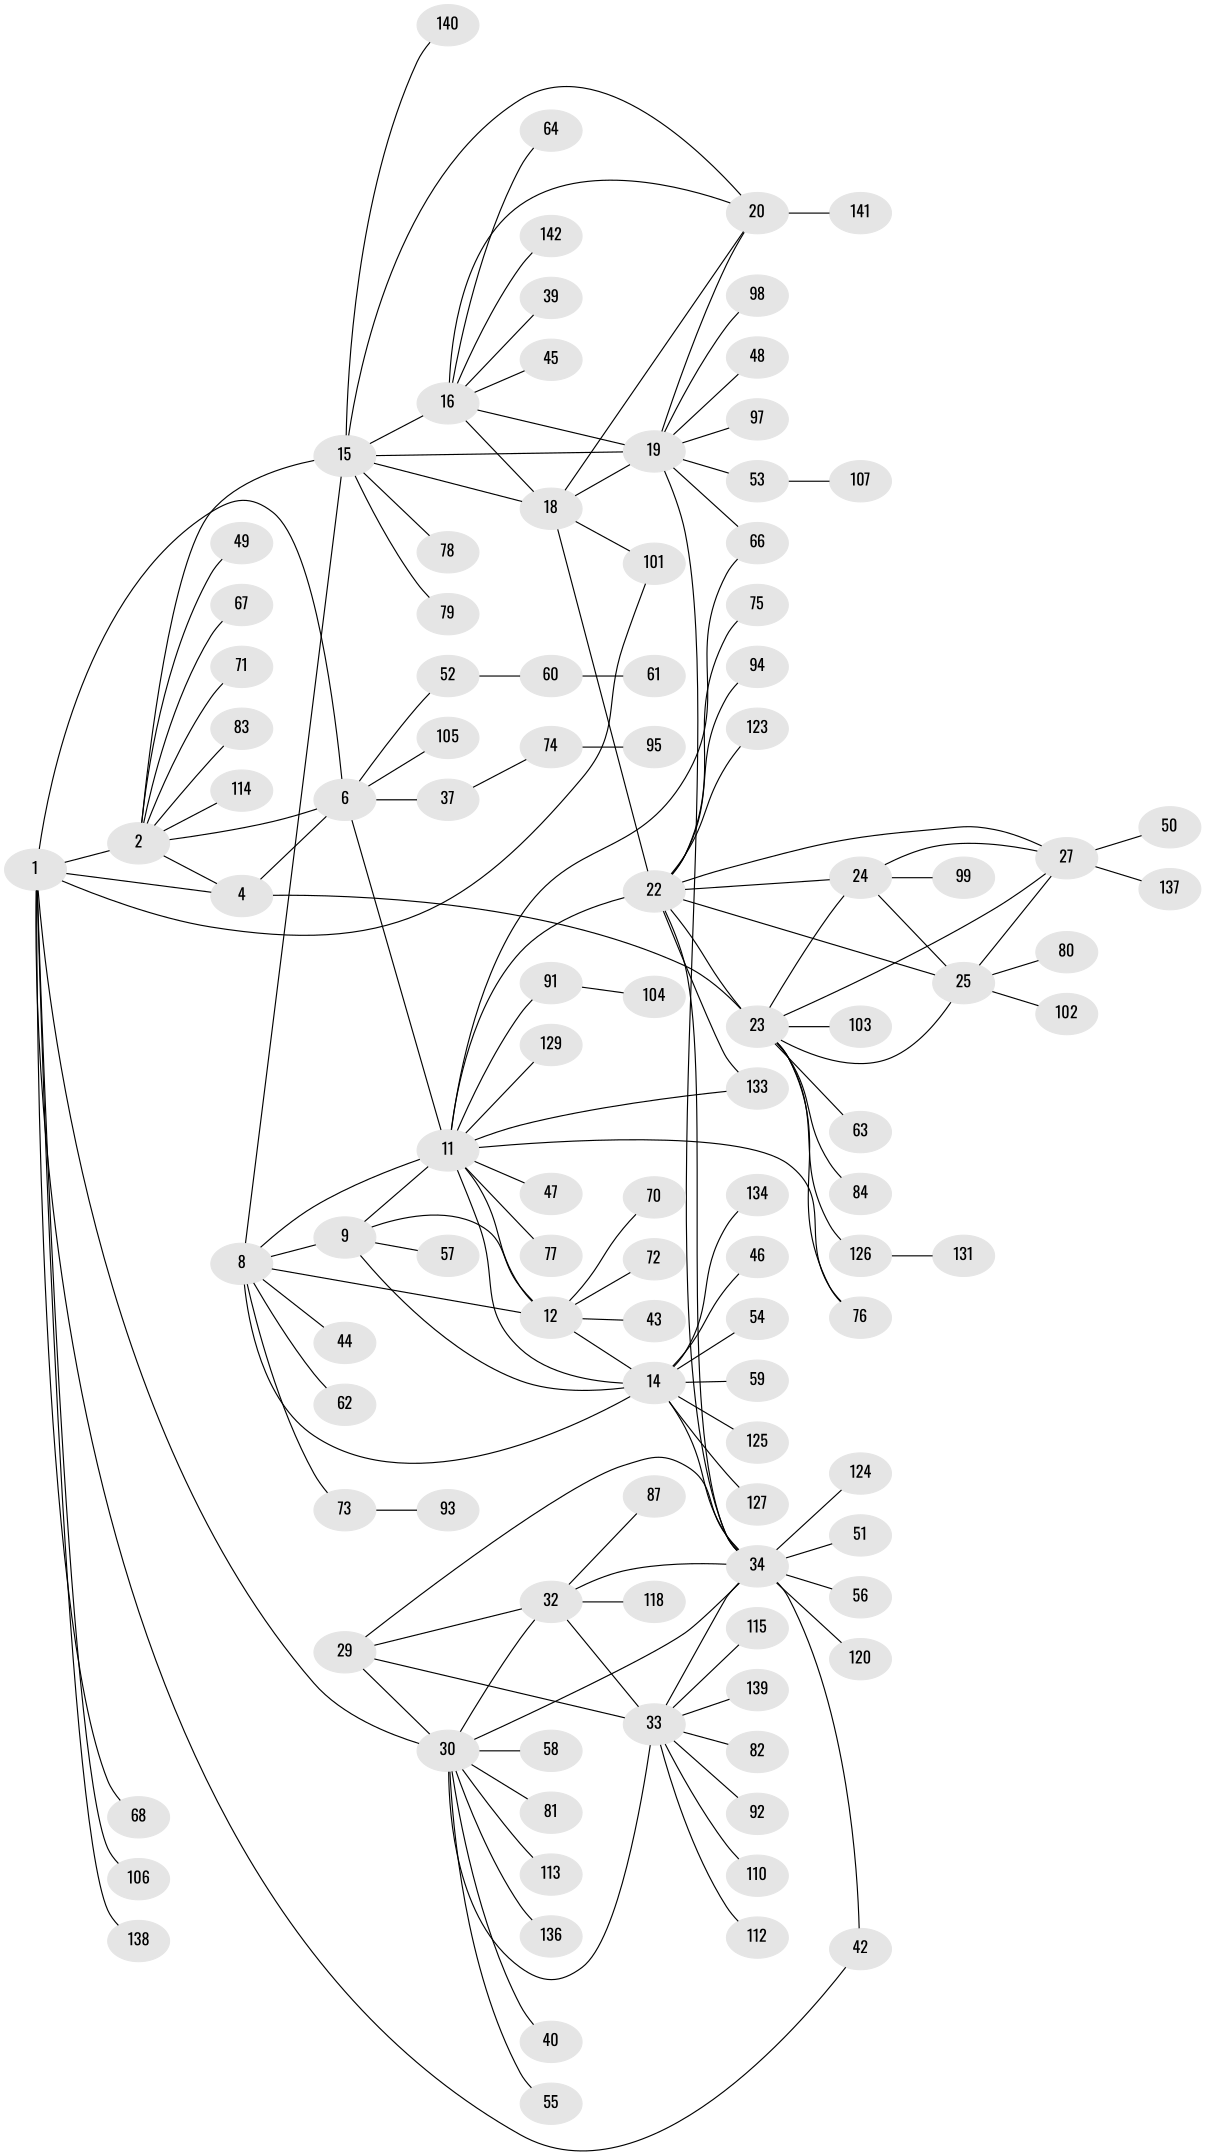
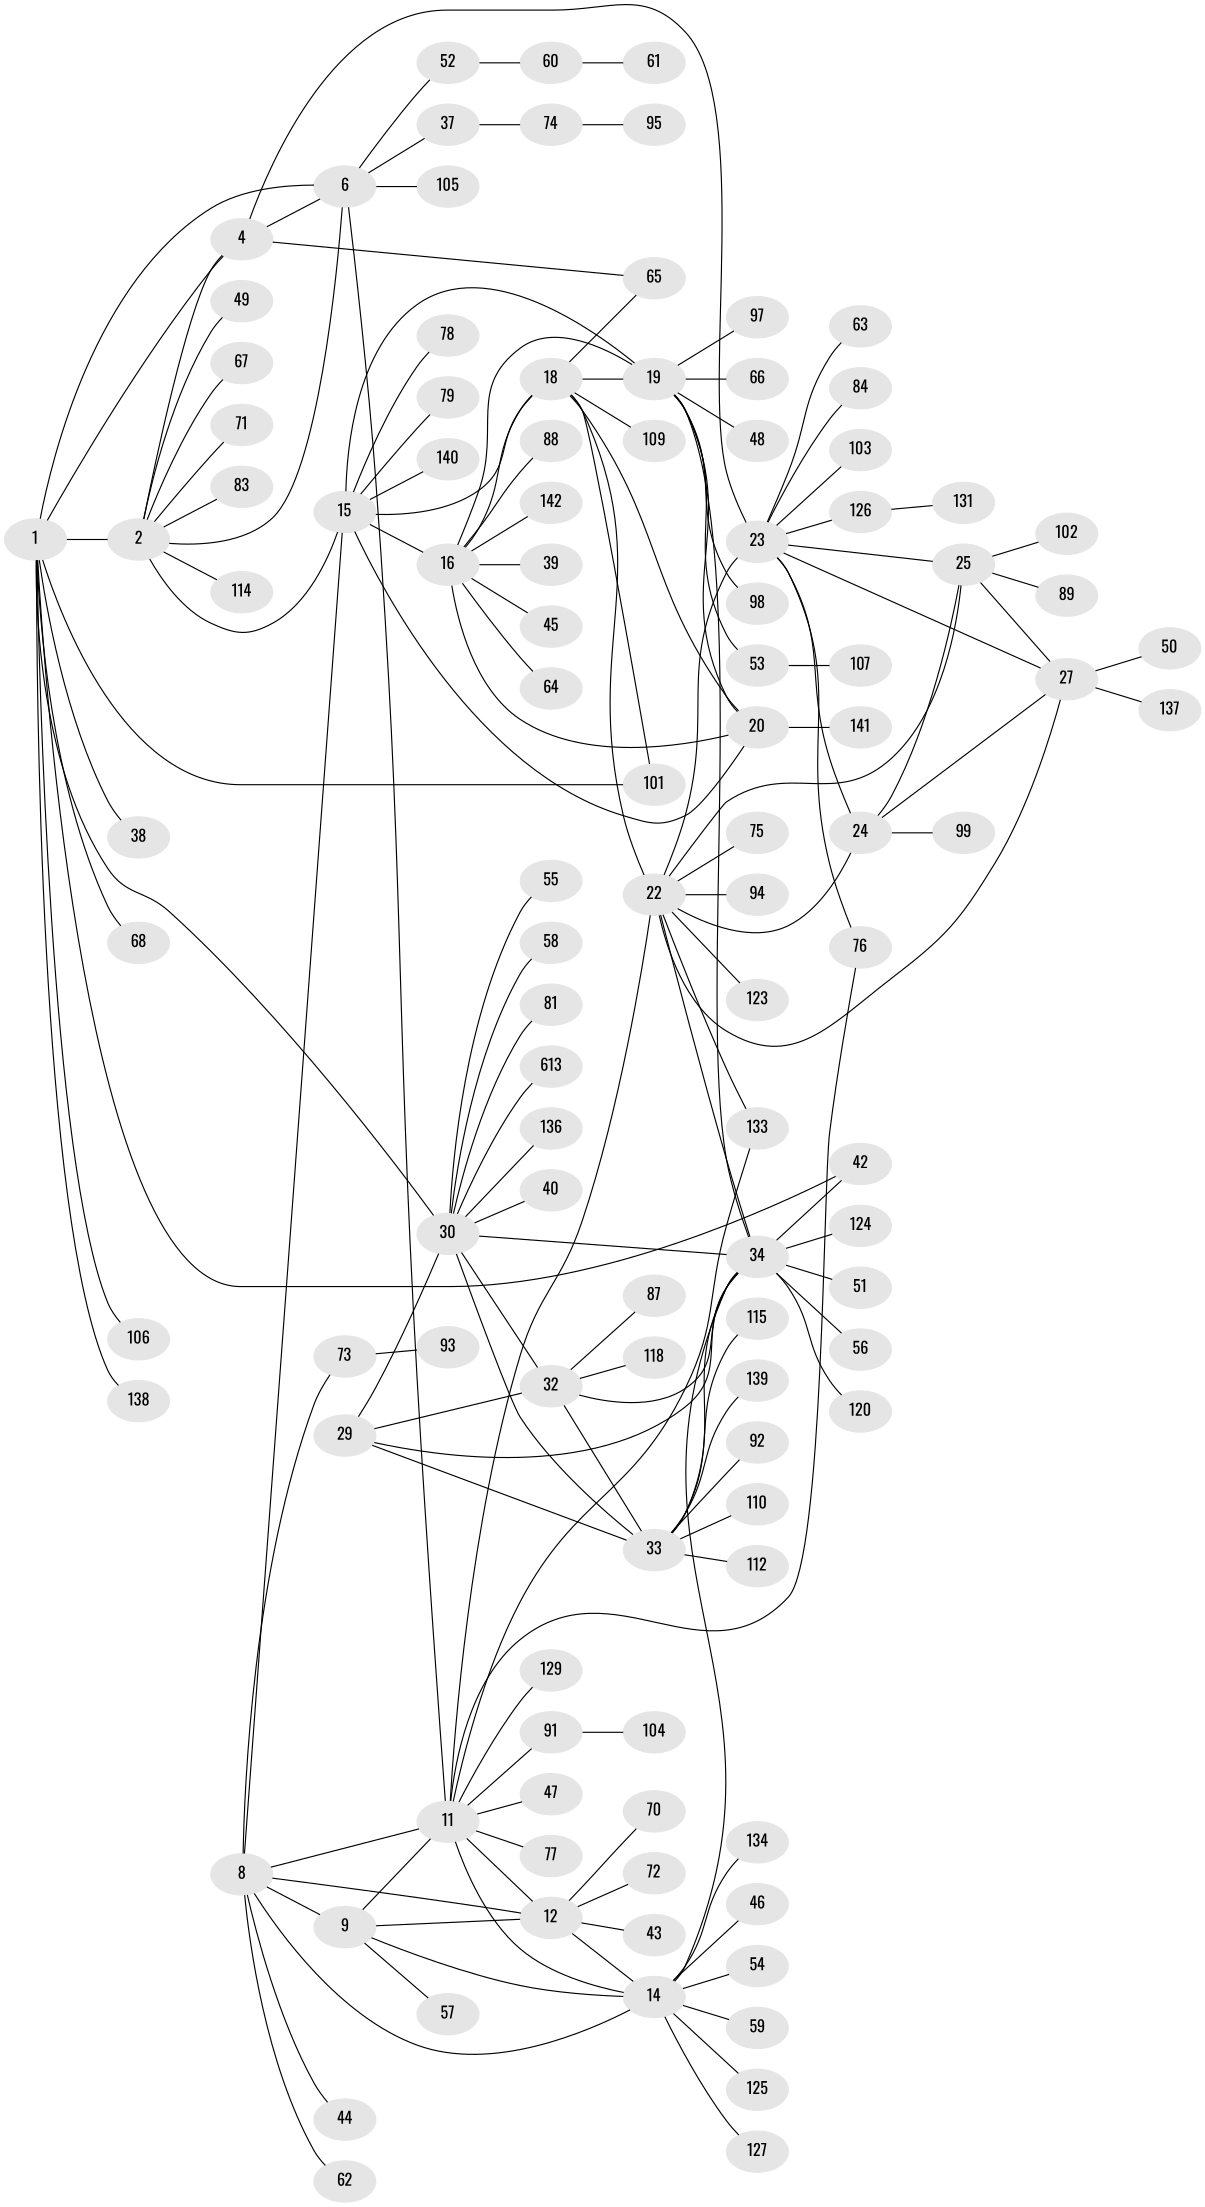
none -> (654, 278)
none -> (551, 441)
none -> (654, 441)
none -> (139, 837)
(606, 847) -> none
(1067, 952) -> (1067, 596)
(757, 1752) -> none
(551, 1875) -> (551, 1067)
